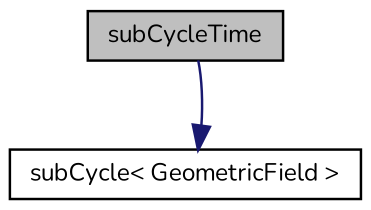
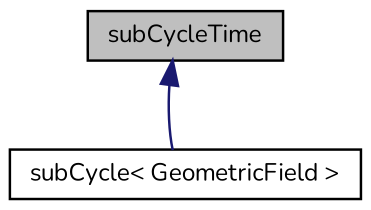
(202, 93) -> (169, 118)
